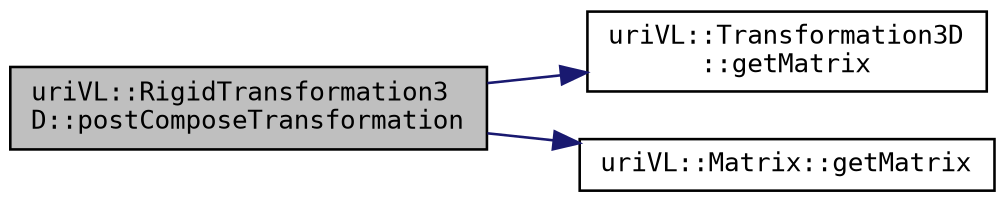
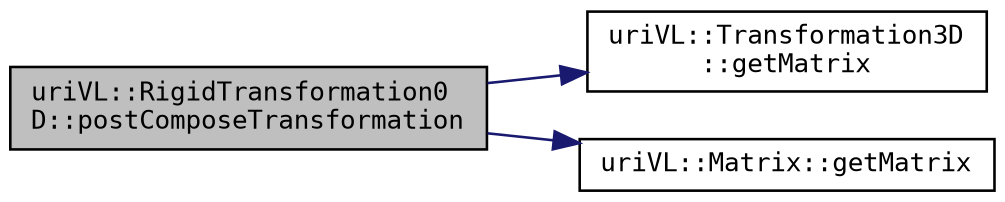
(249, 108) -> (249, 108)
